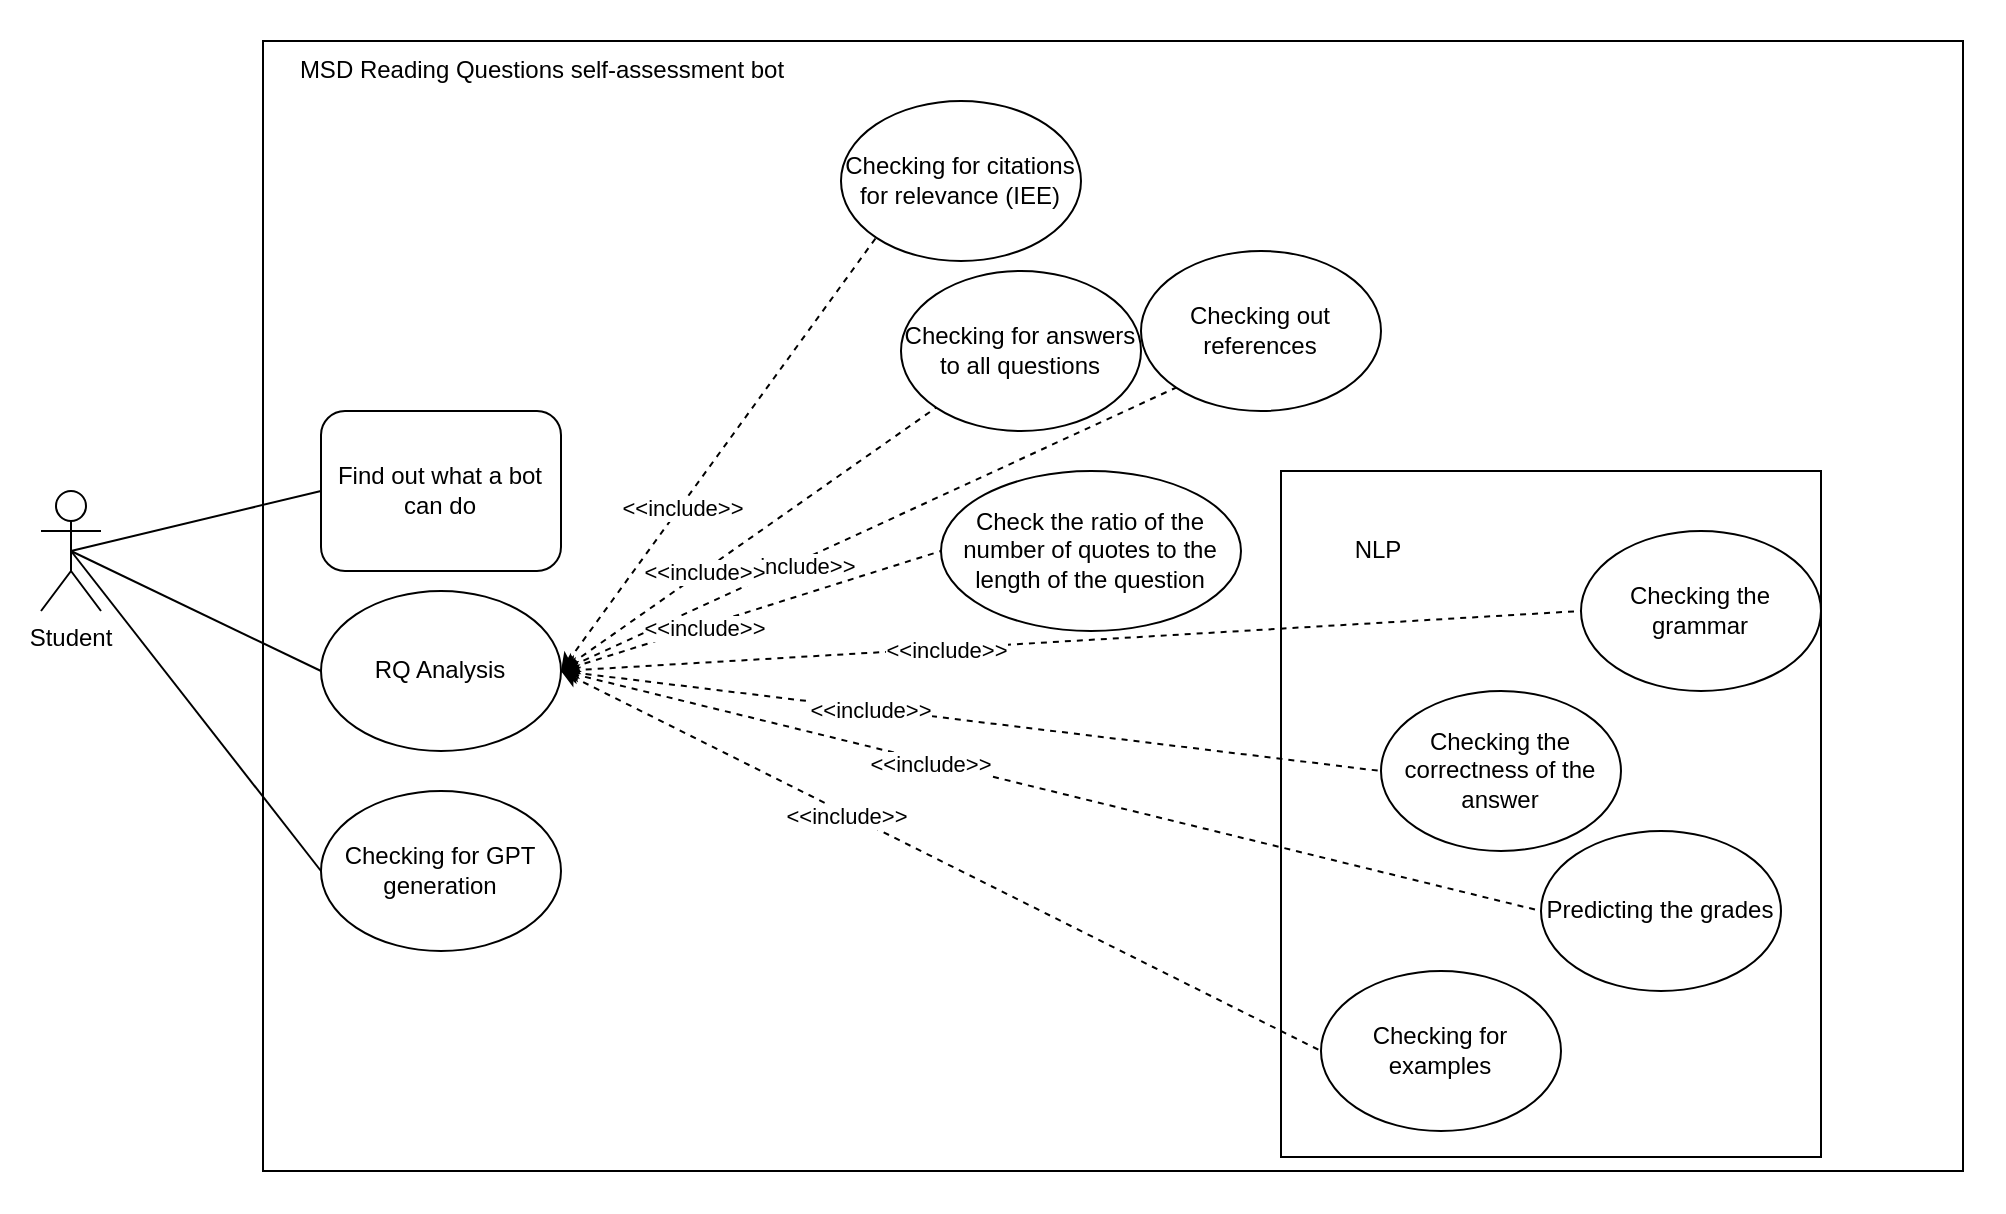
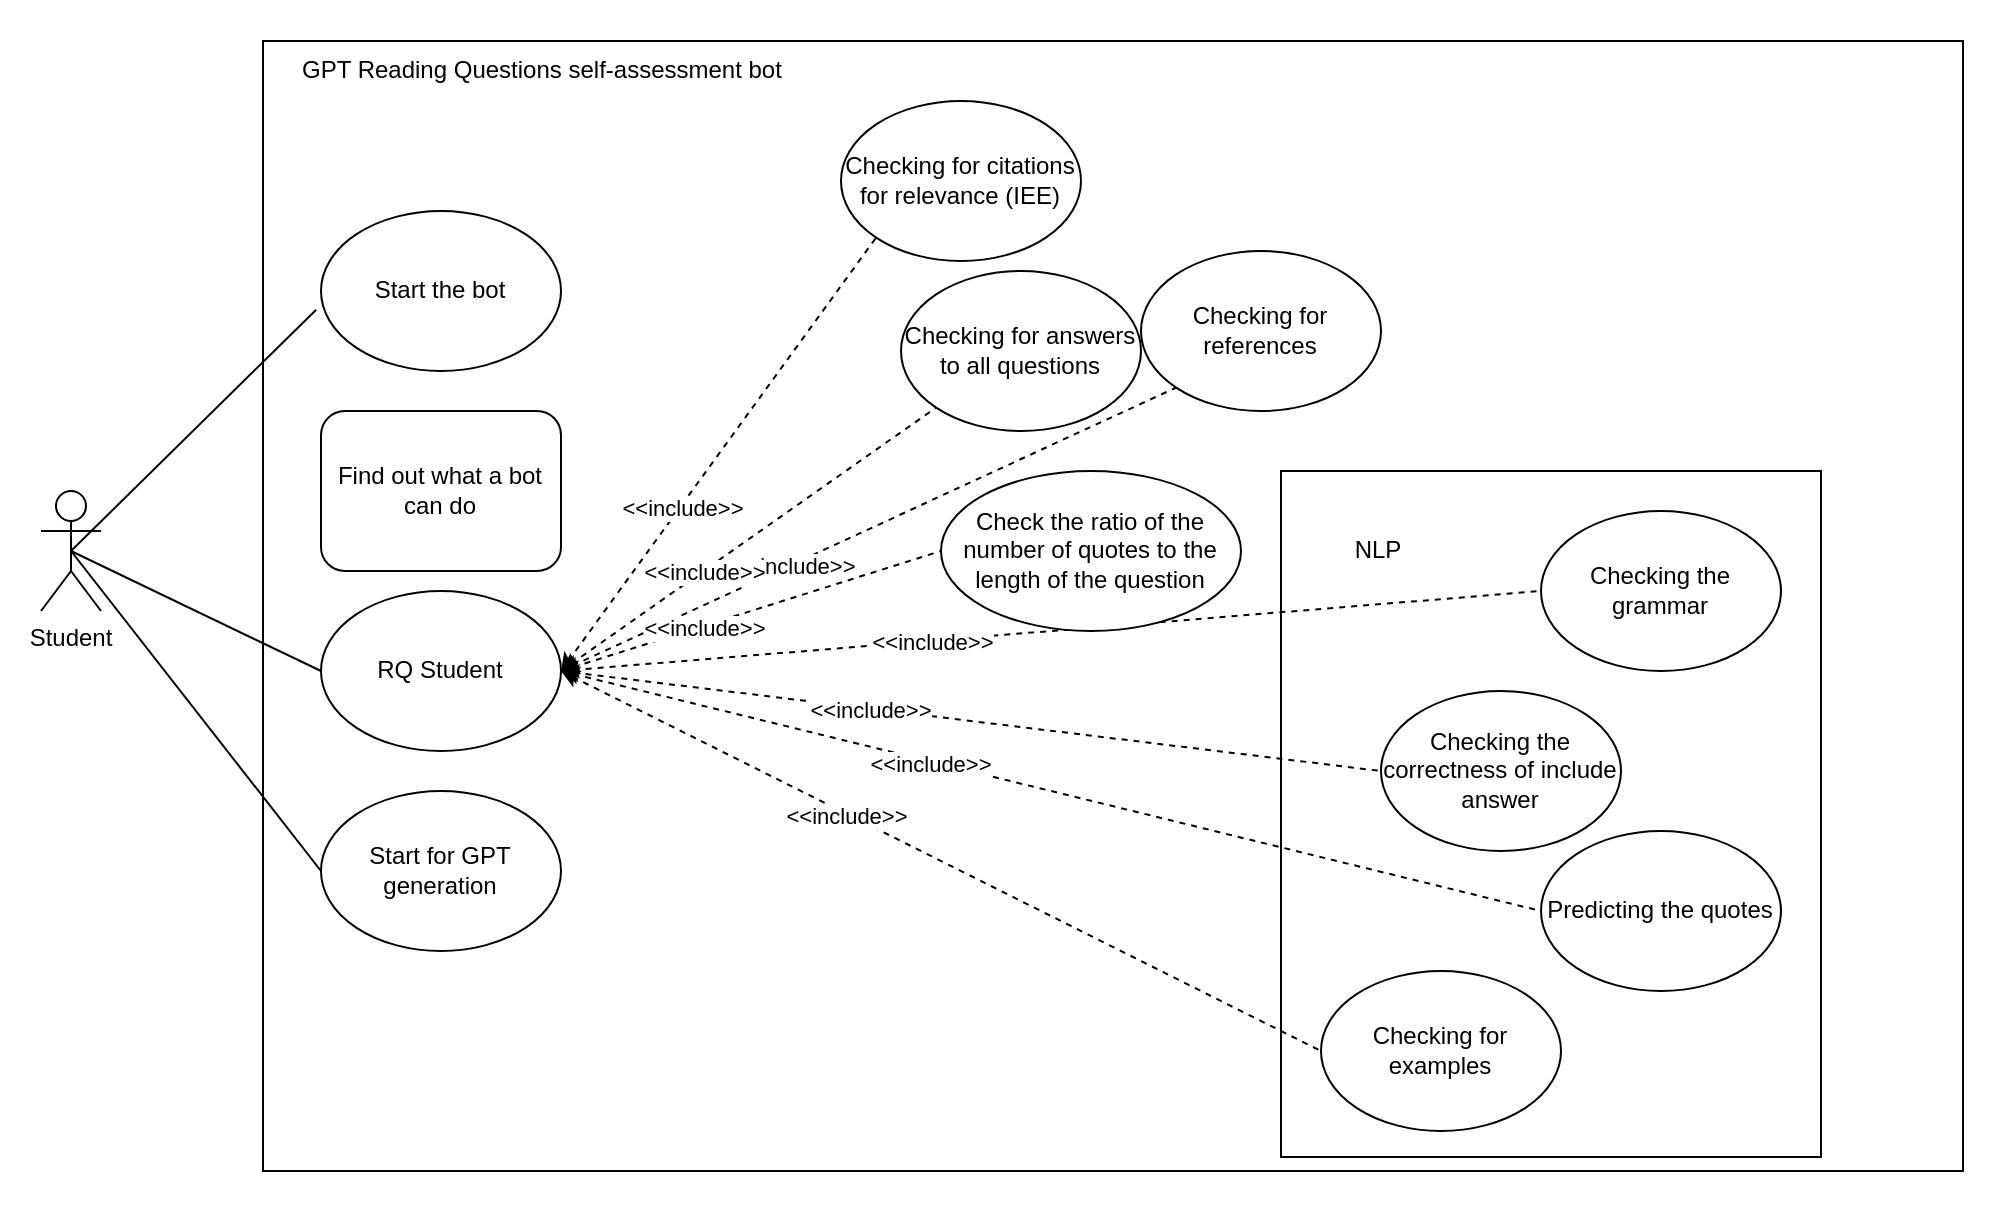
(543, 71) -> (543, 71)
none -> (441, 291)
(1261, 331) -> (1261, 331)
none -> (205, 419)
(207, 518) -> none
(1701, 611) -> (1661, 591)
(441, 671) -> (441, 671)
(1501, 771) -> (1501, 771)
(441, 871) -> (441, 871)
(1661, 911) -> (1661, 911)
